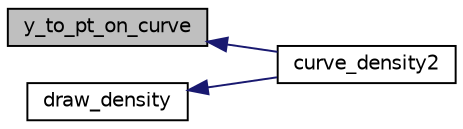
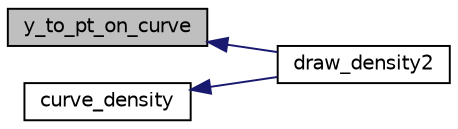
(367, 65) -> (364, 65)
(108, 102) -> (108, 102)
